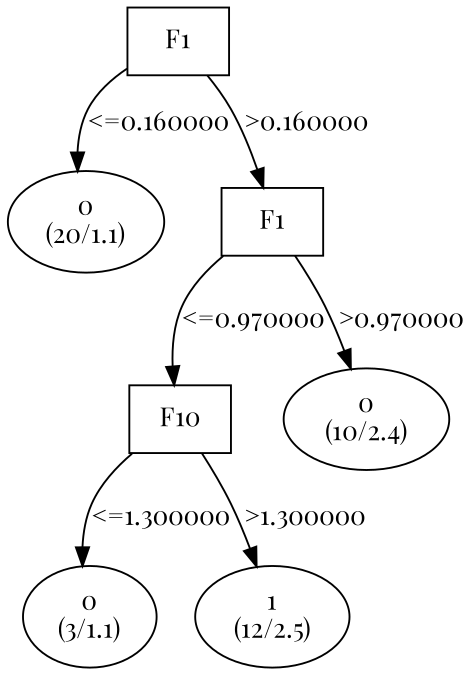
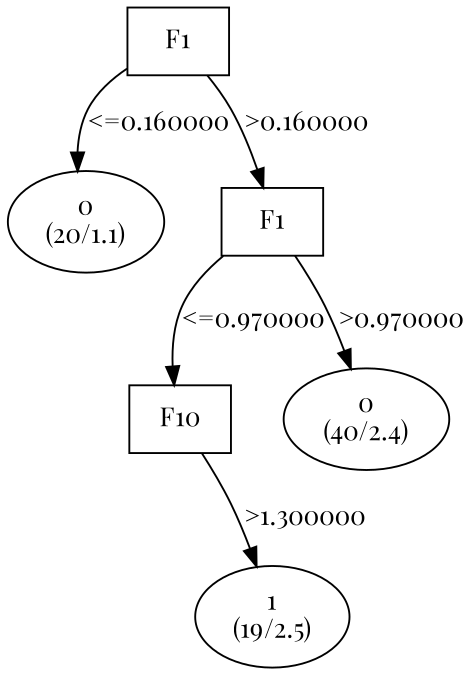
(366, 419) -> (366, 419)
(90, 617) -> none
(272, 617) -> (272, 617)
